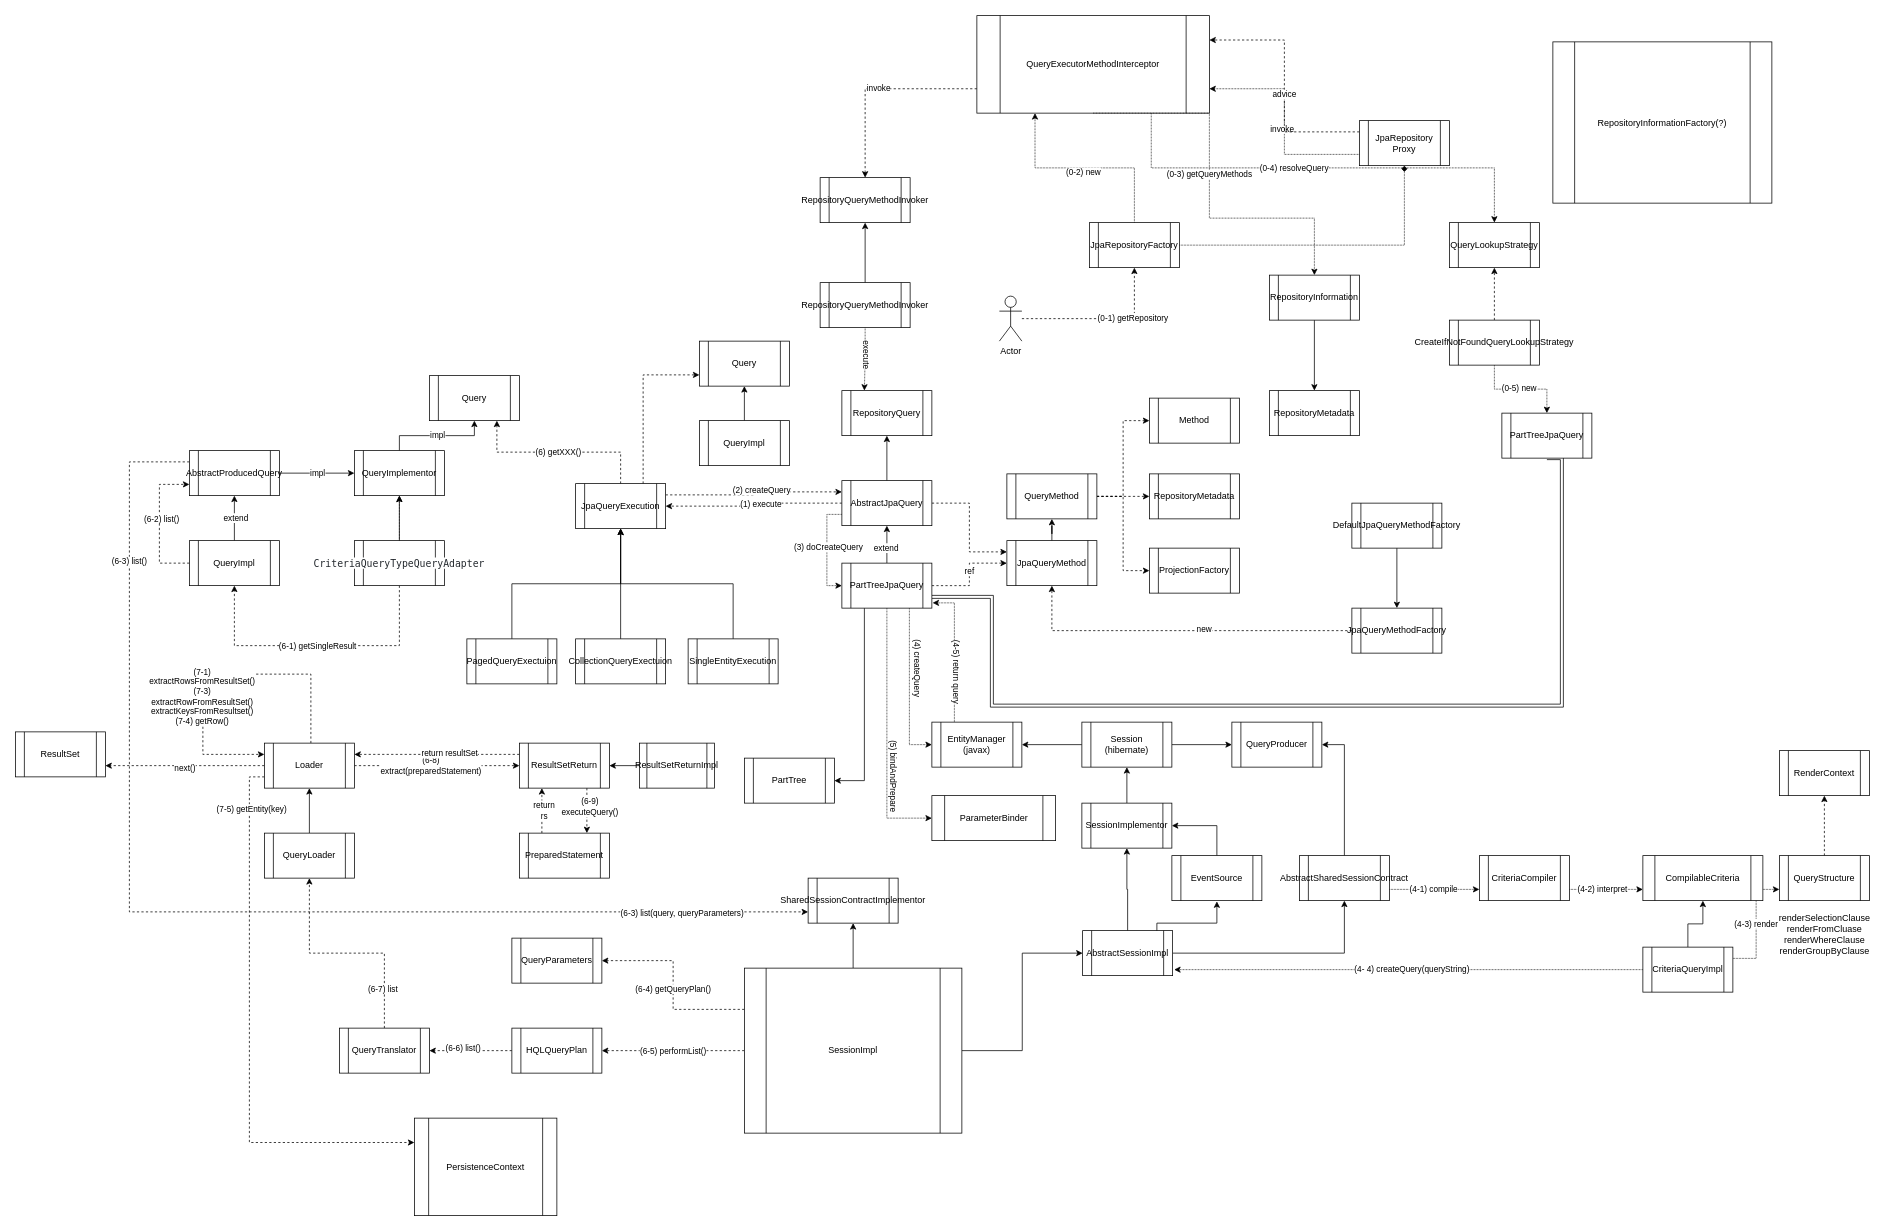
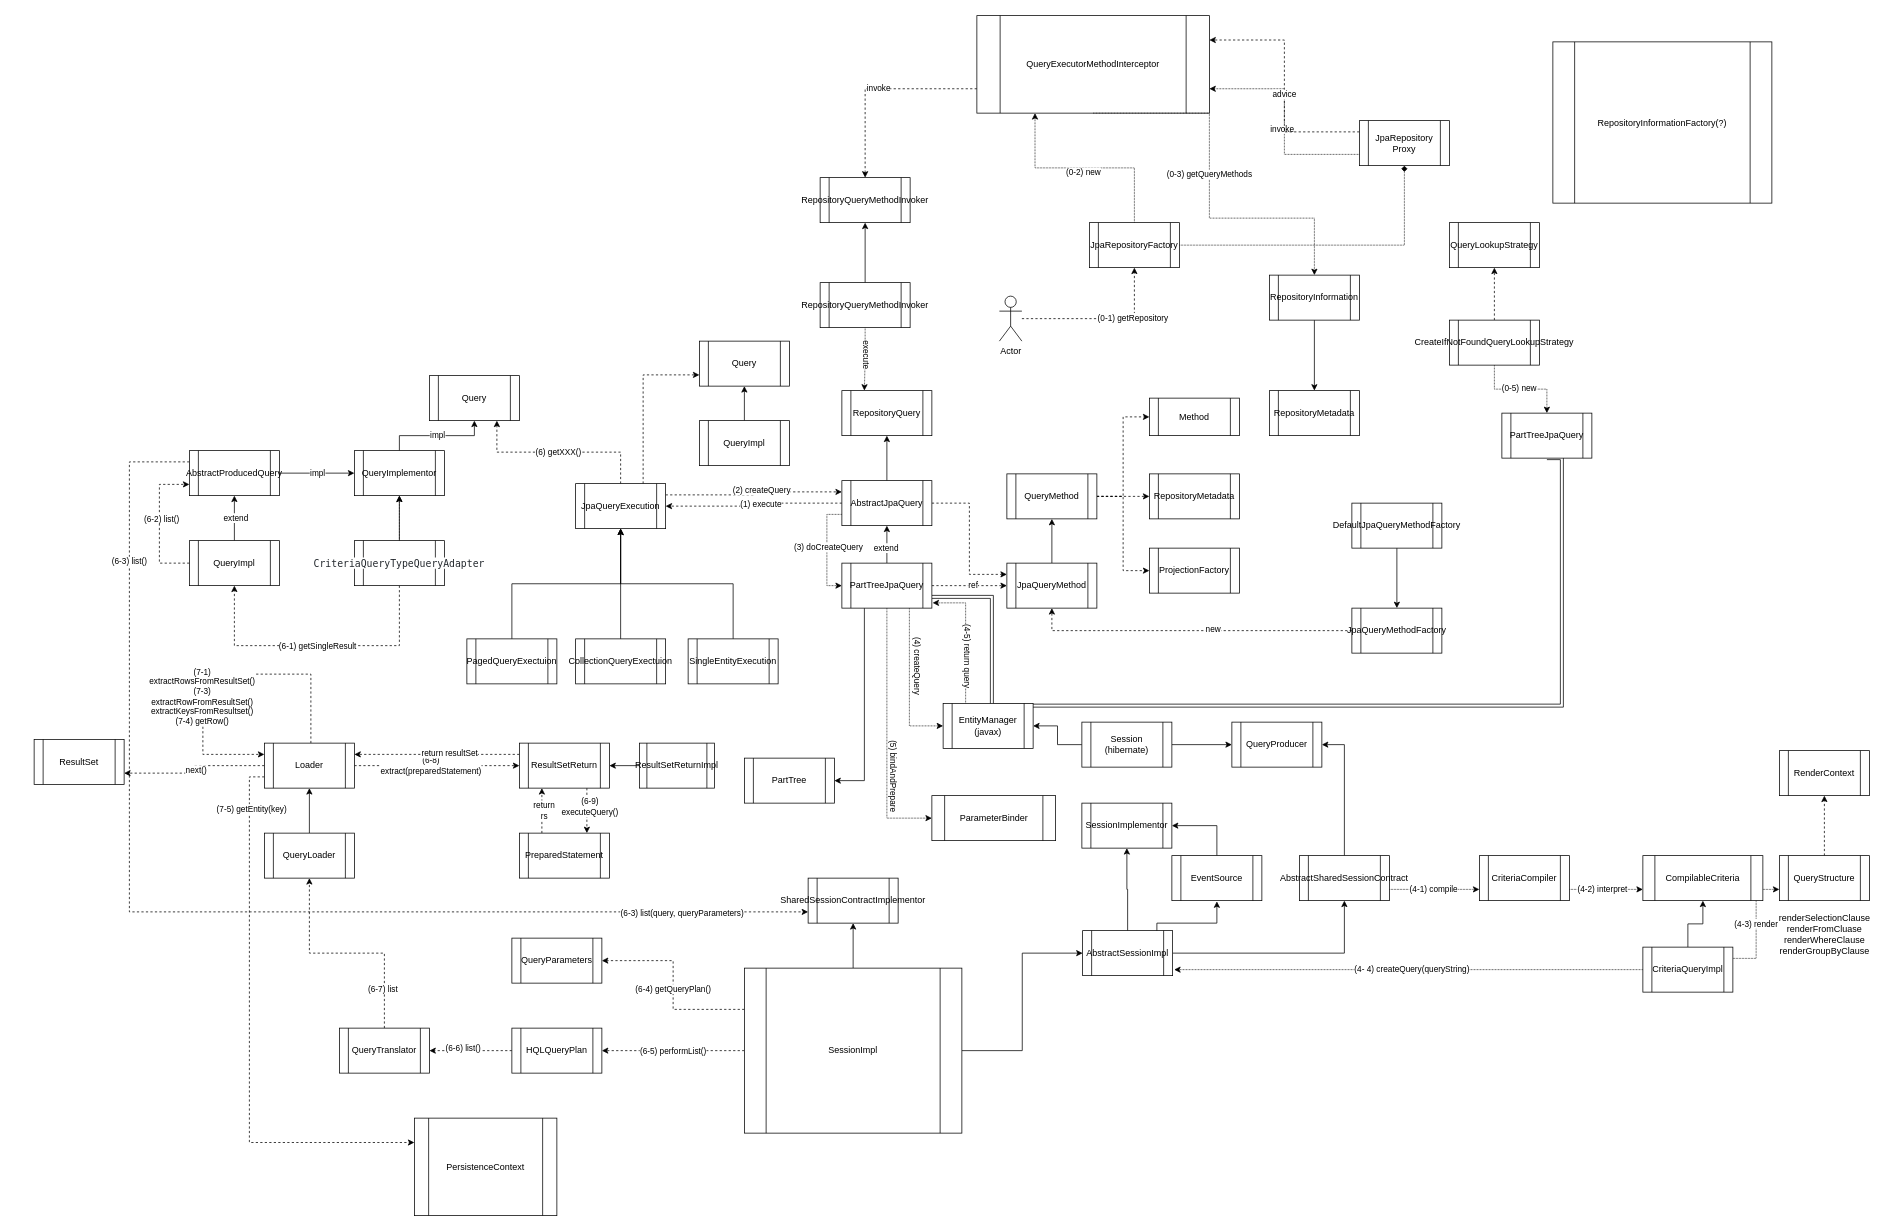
(1293, 168) -> none
(1194, 420) -> (1194, 417)
(1052, 563) -> (1052, 585)
(977, 744) -> (988, 726)
(60, 754) -> (79, 762)
(1127, 773) -> none
